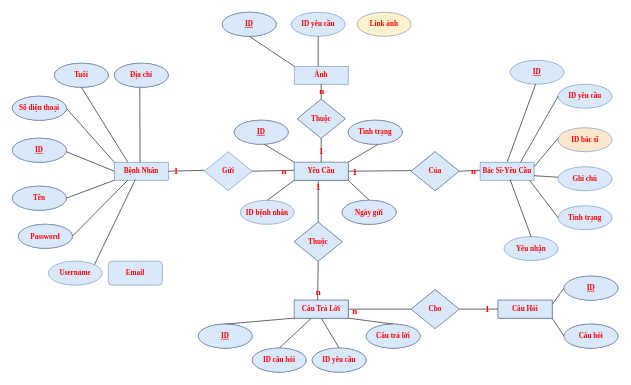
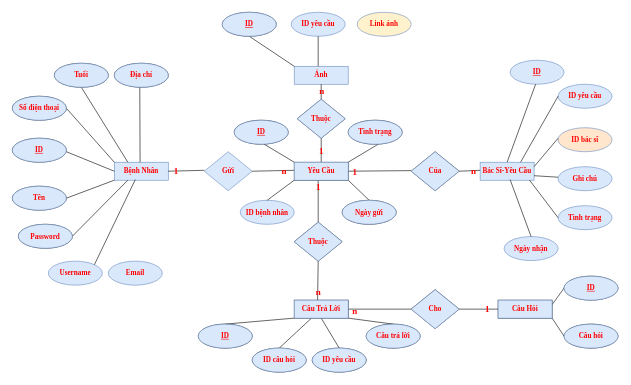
(531, 249) -> (531, 249)
(135, 273) -> (135, 273)
